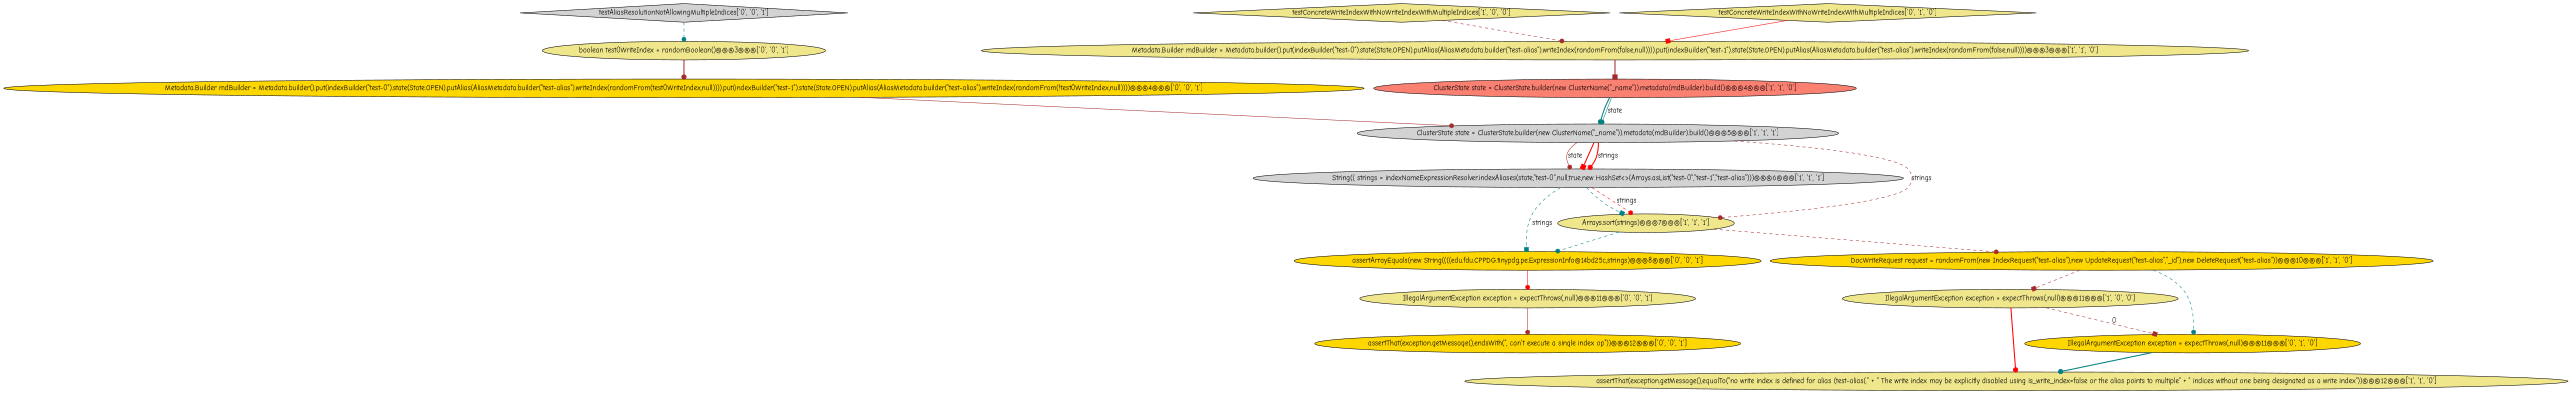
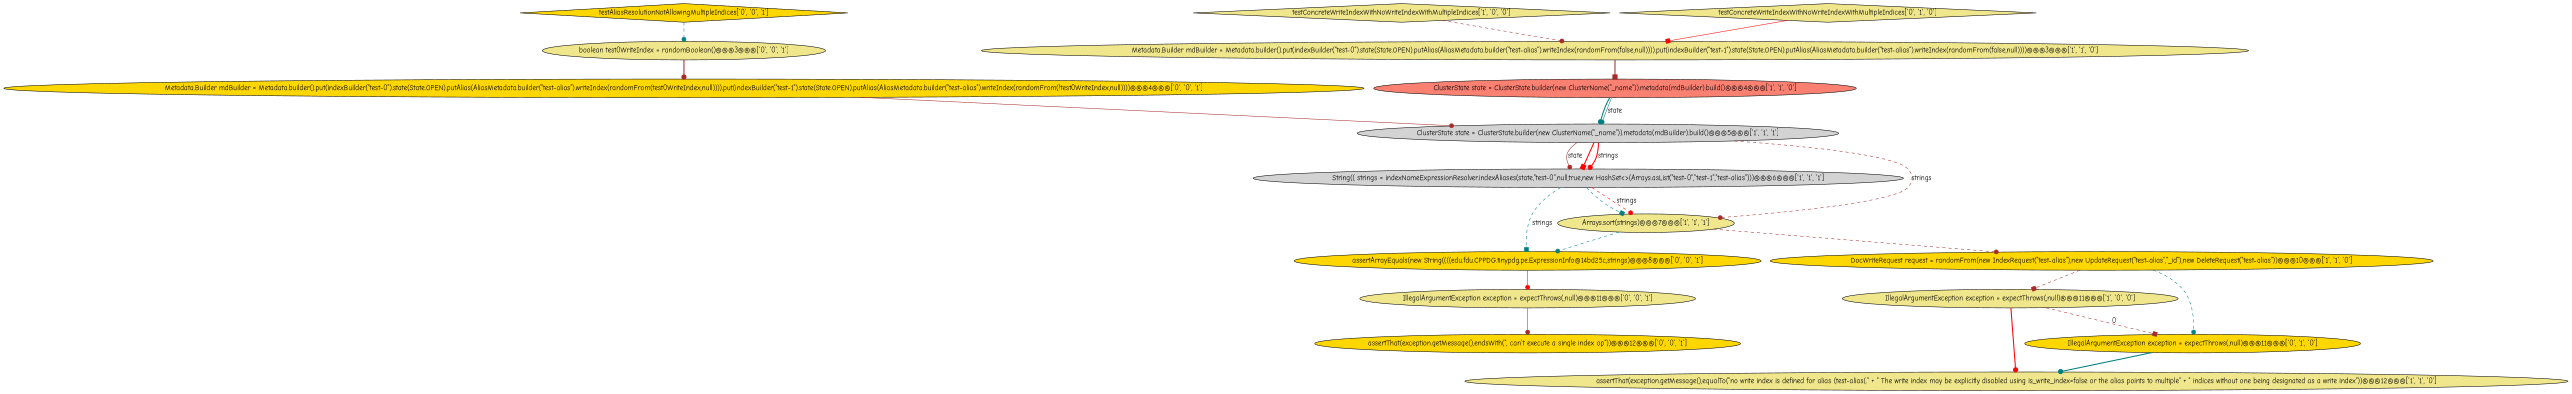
(684, 13) -> (684, 13)
